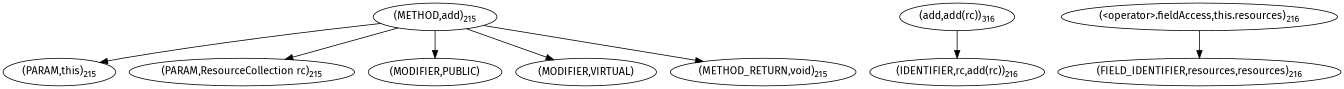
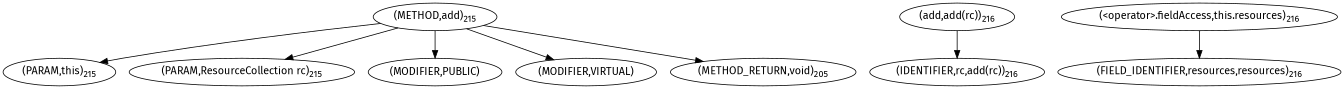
(989, 16) -> (989, 16)
(821, 71) -> (821, 71)
